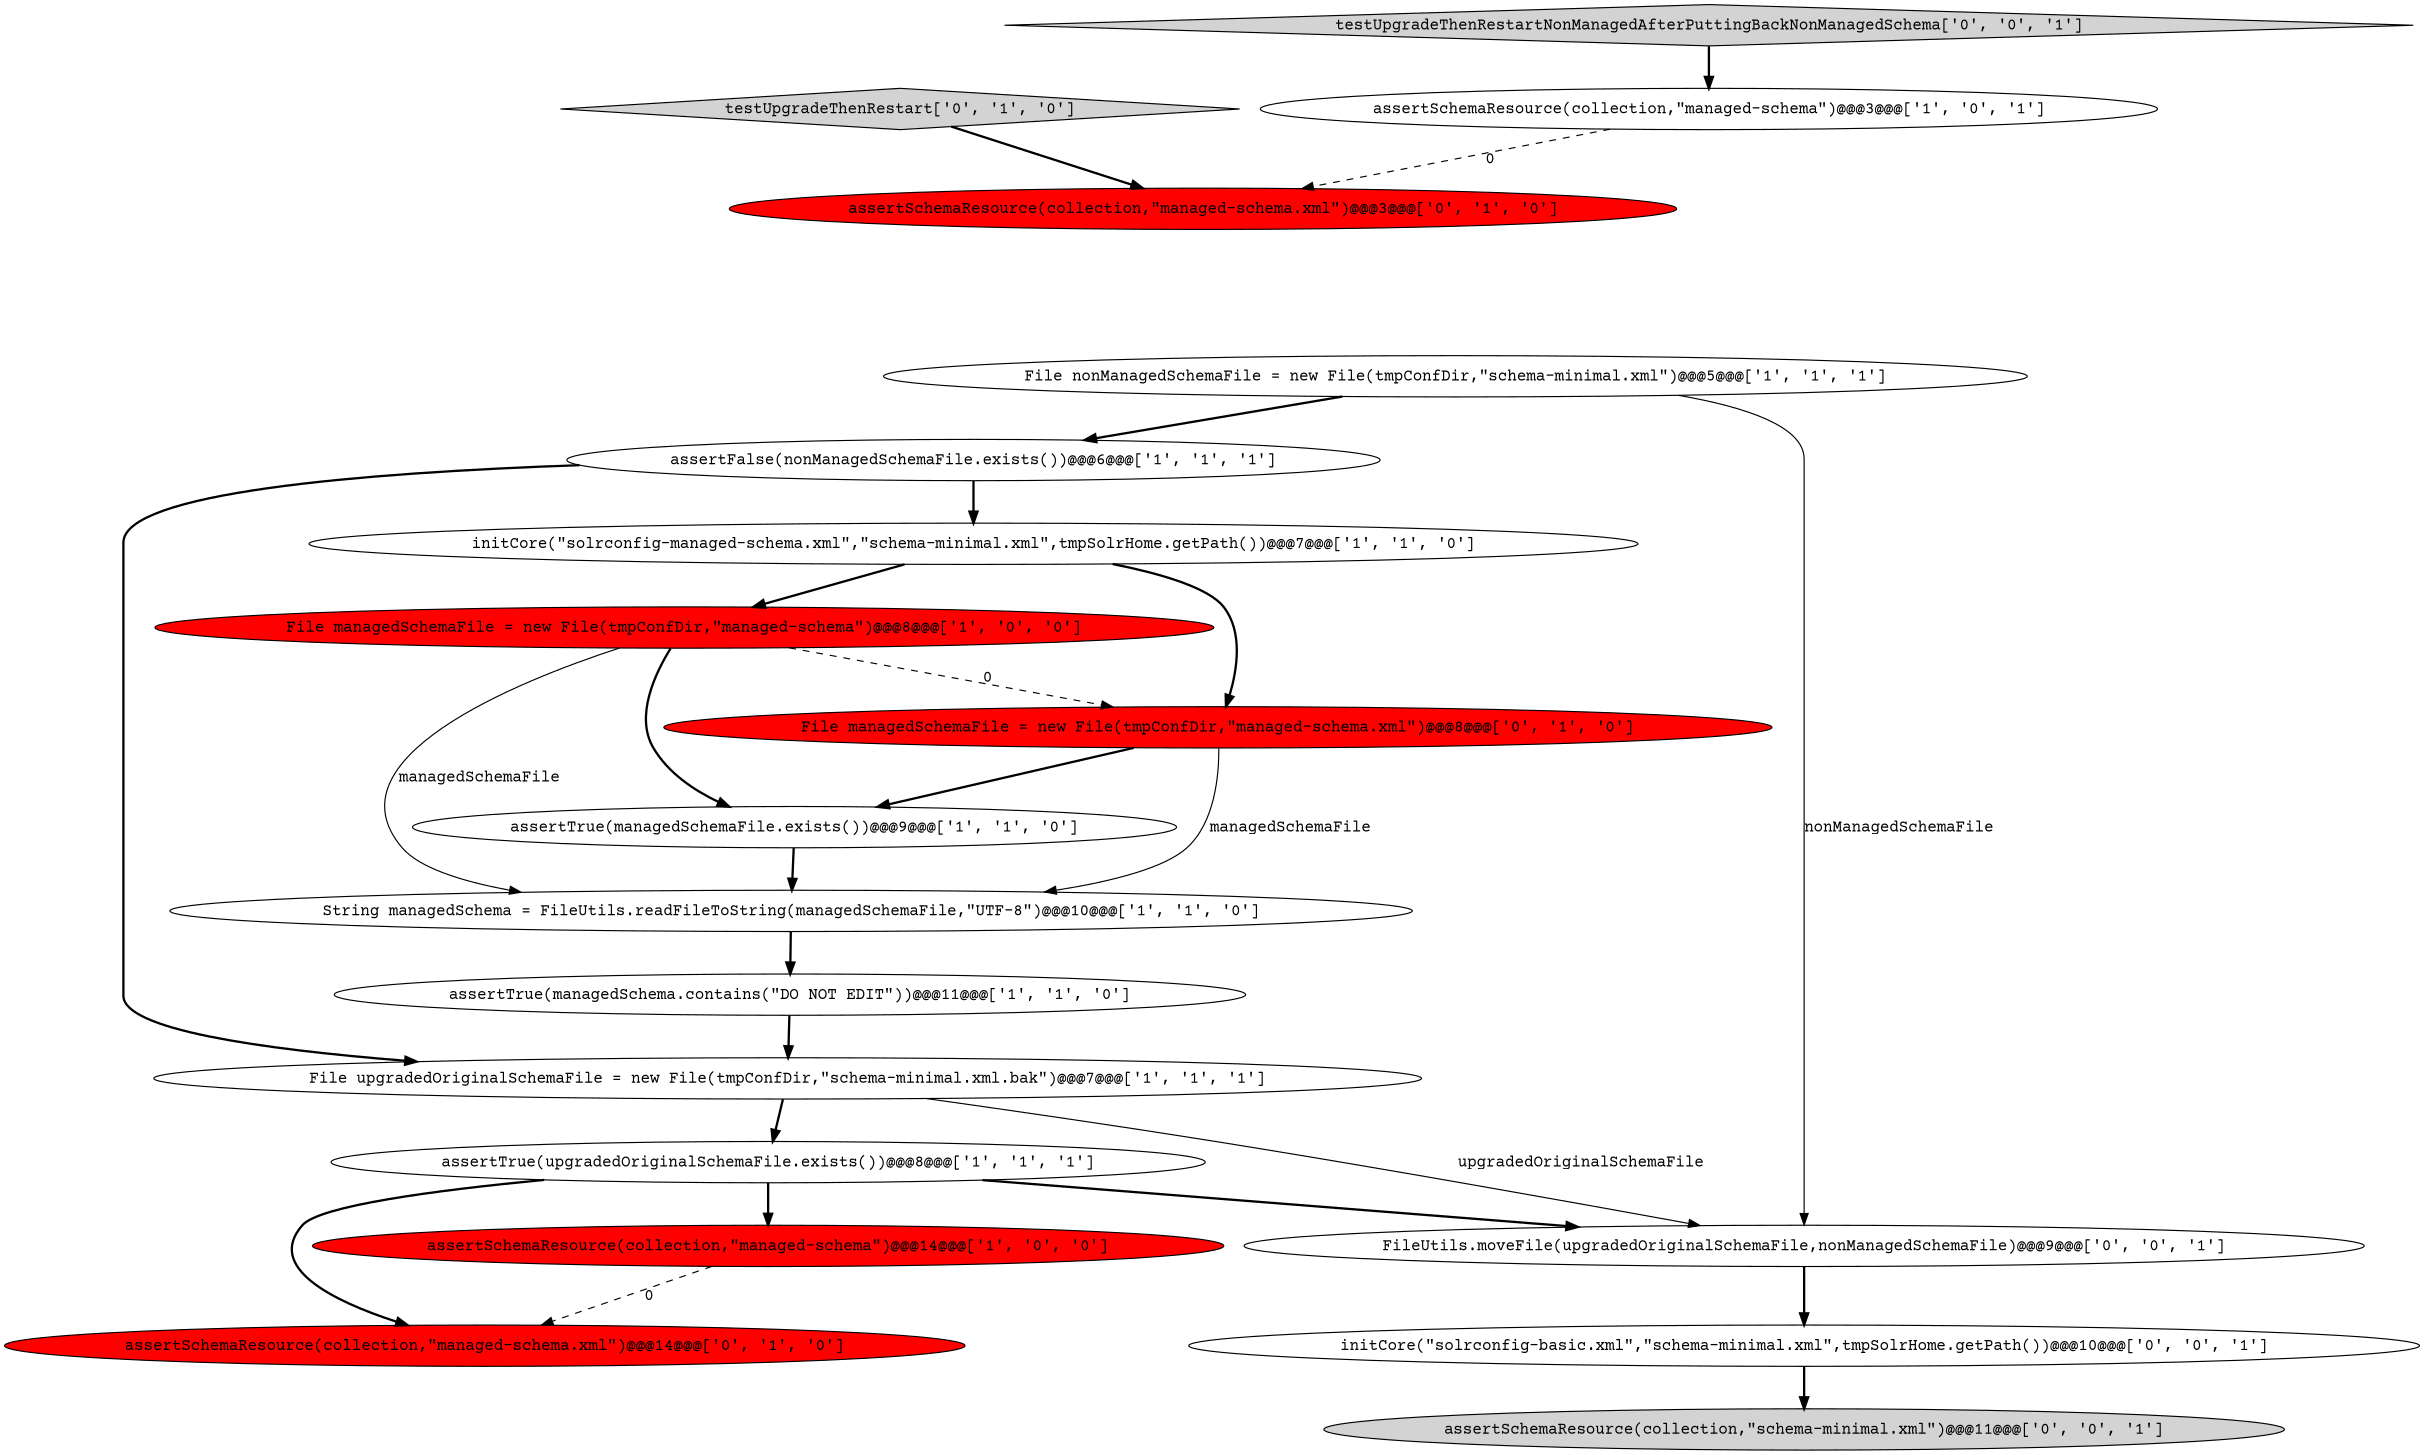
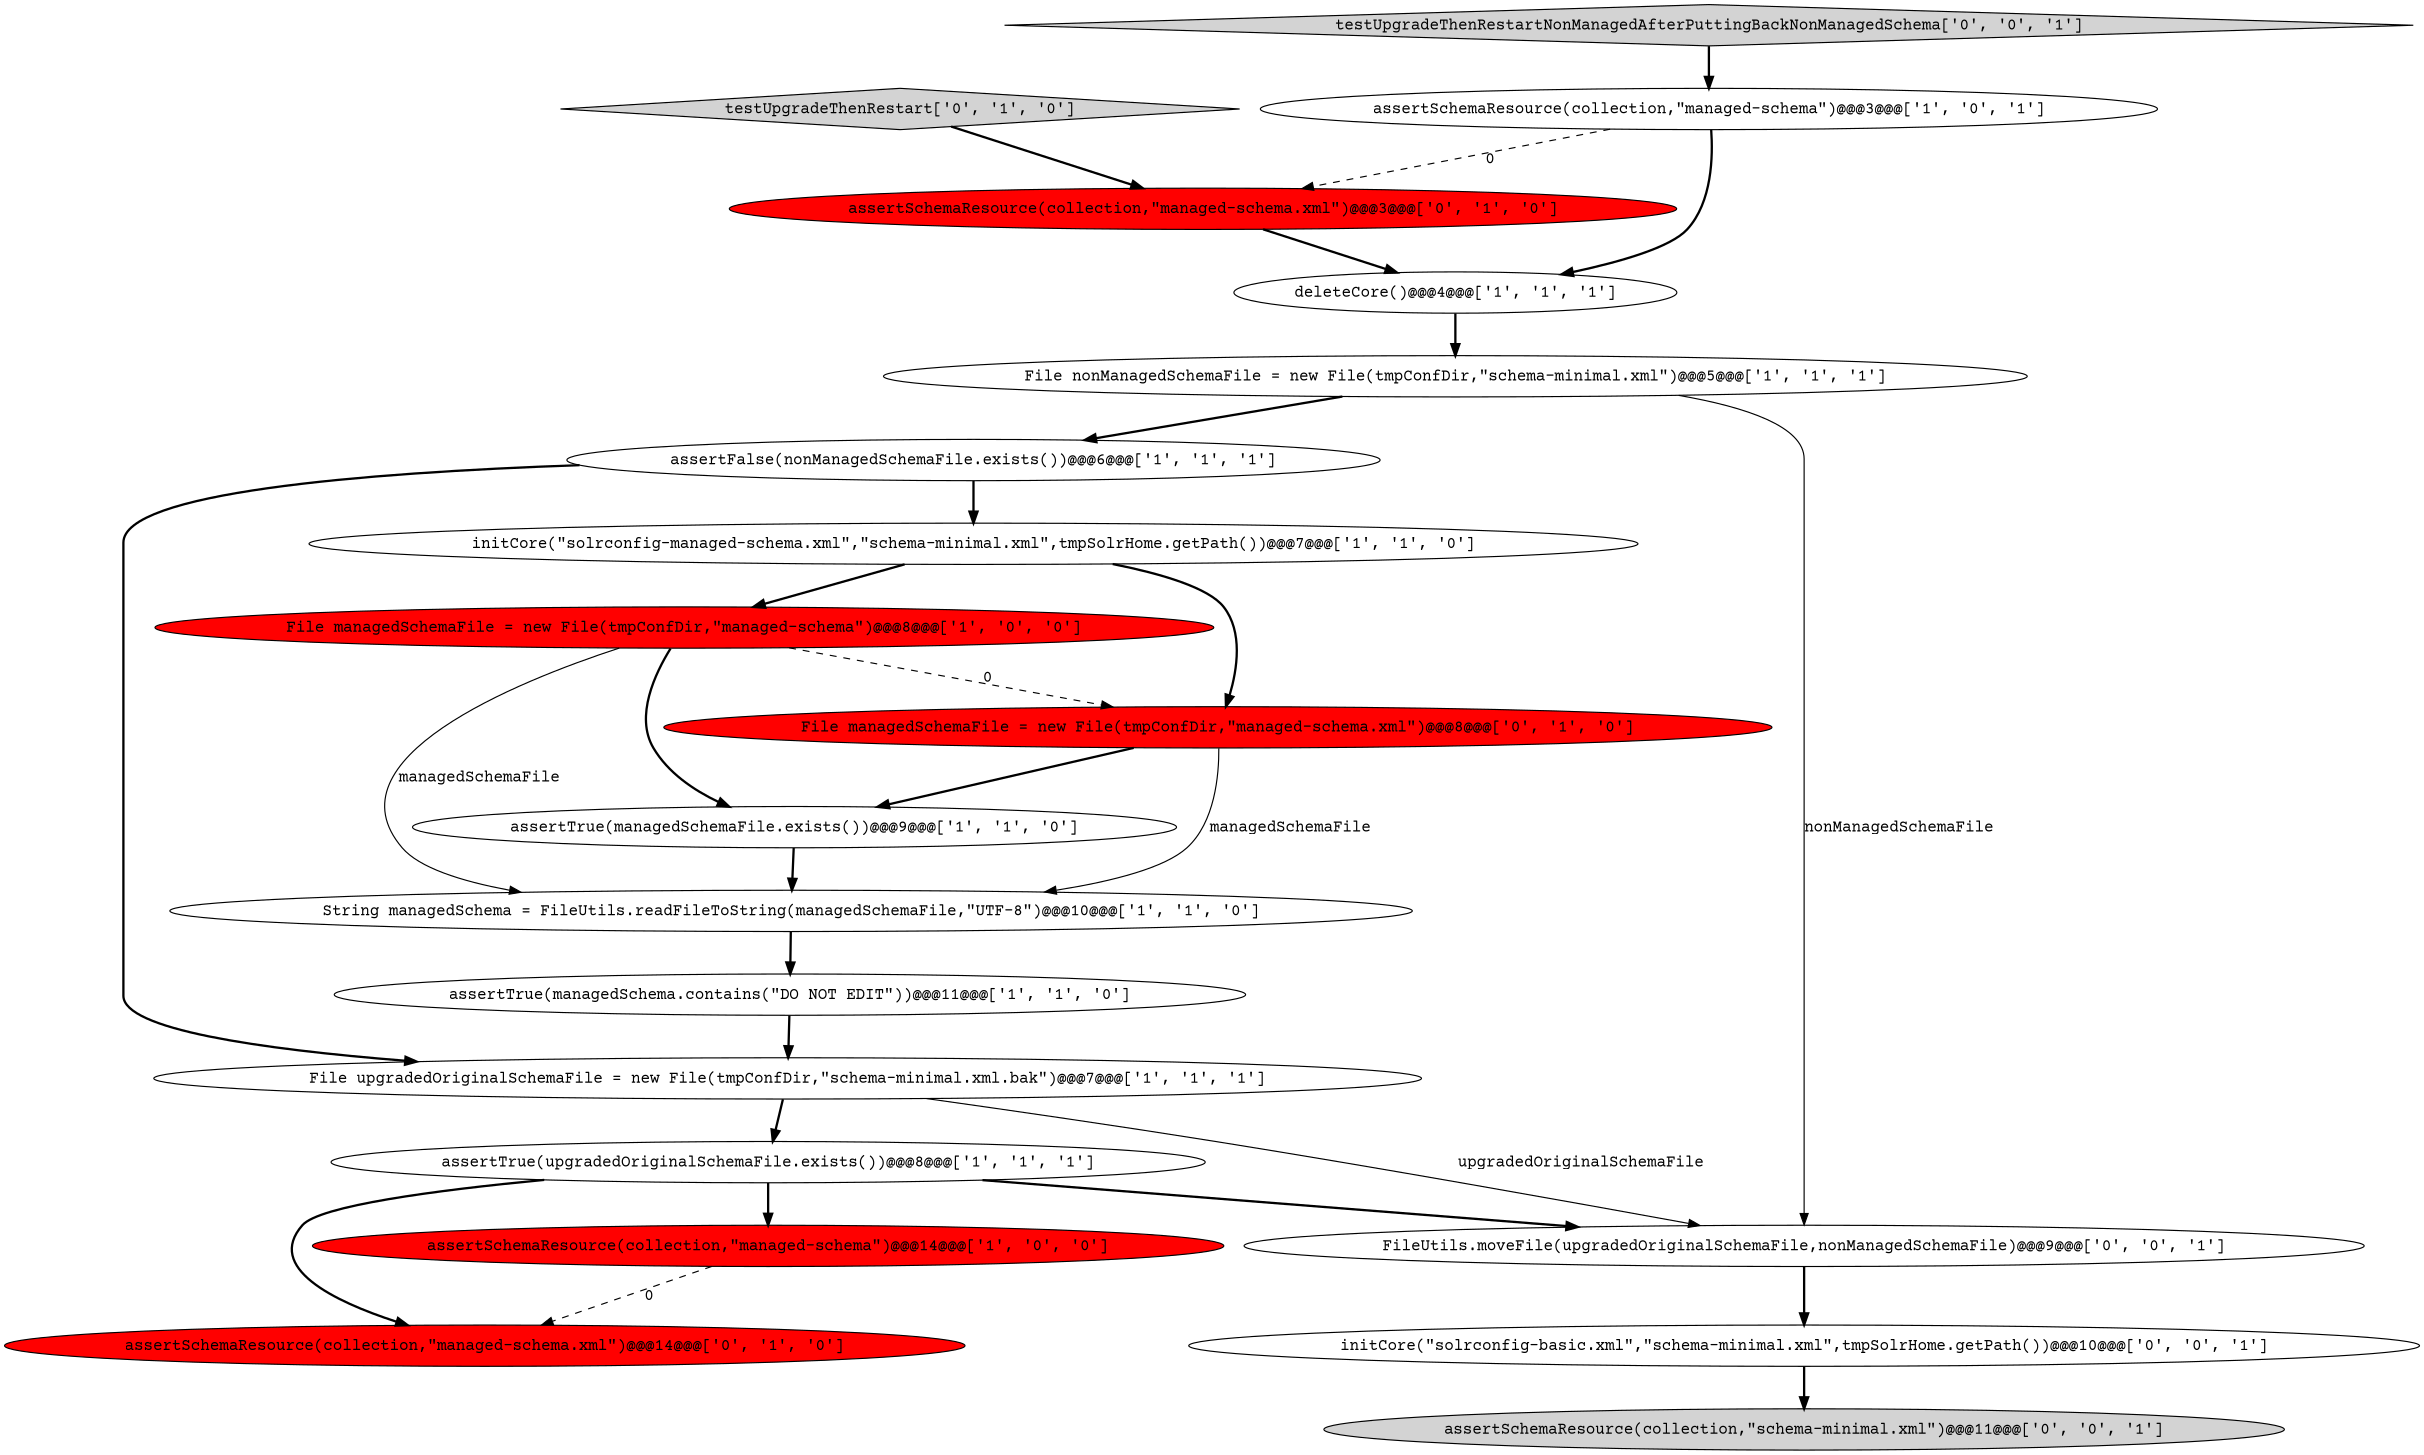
none -> (1455, 293)
